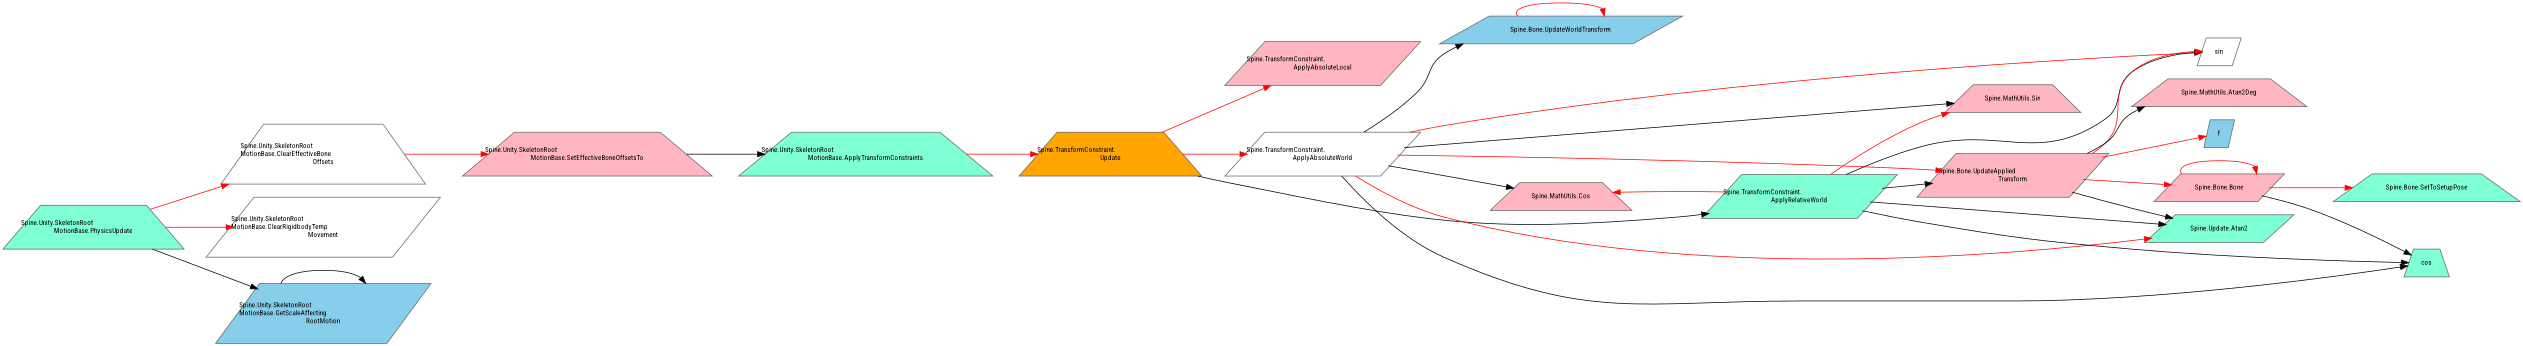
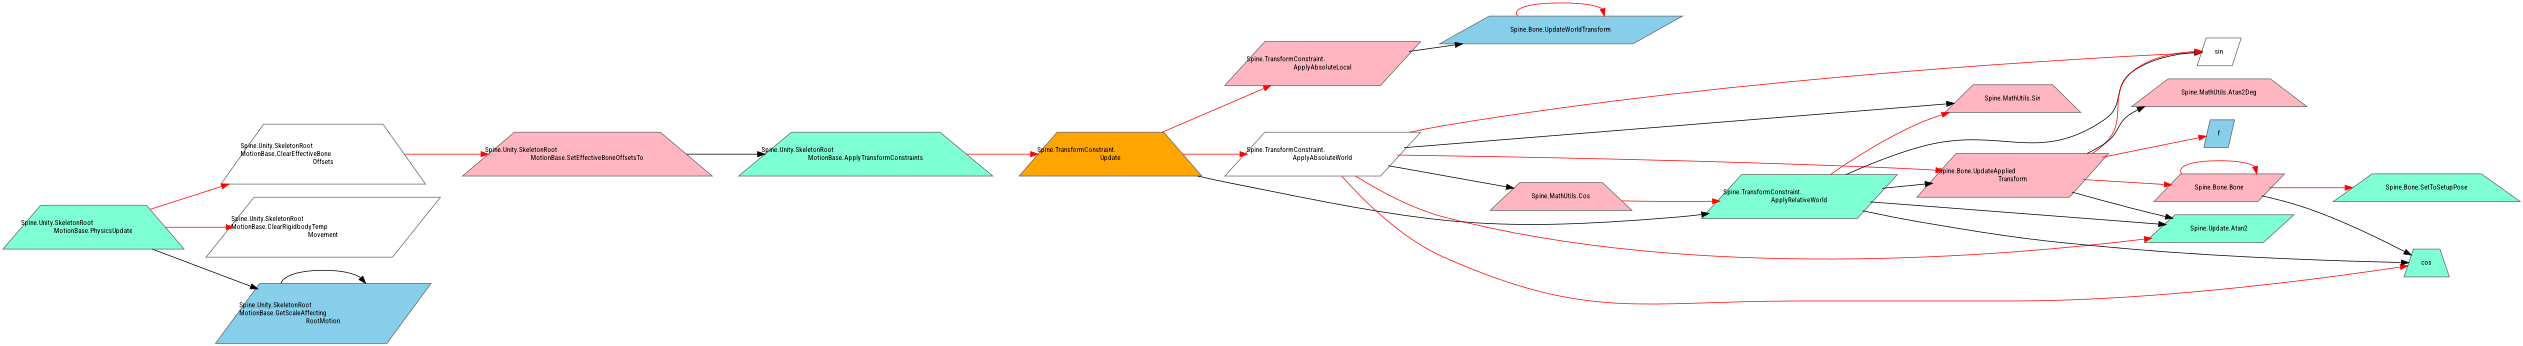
(1415, 94) -> (1432, 48)
(1674, 192) -> (1667, 201)
(1854, 301) -> (1854, 301)
